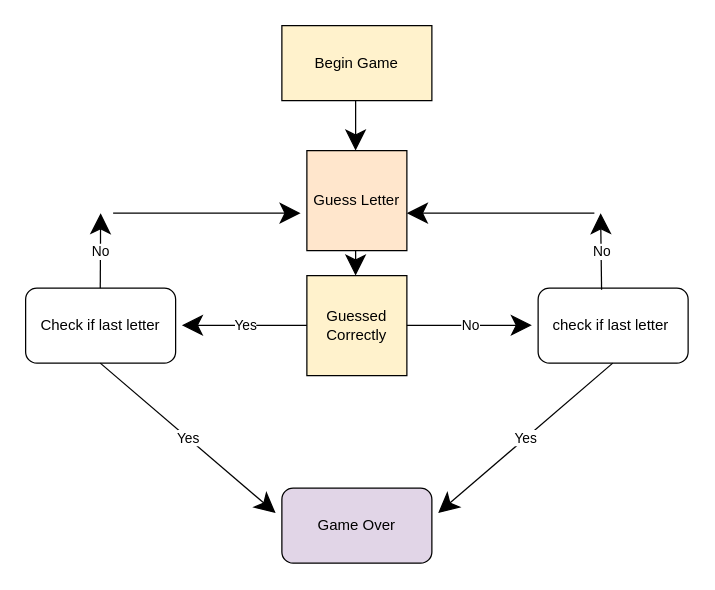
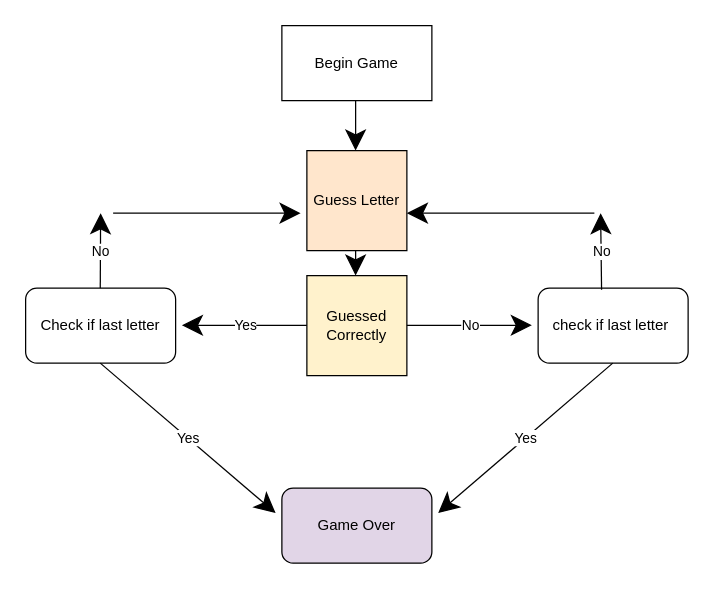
(357, 63) -> (357, 63)
